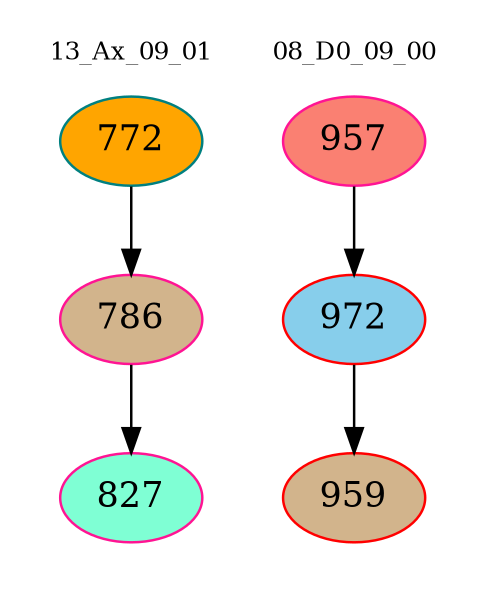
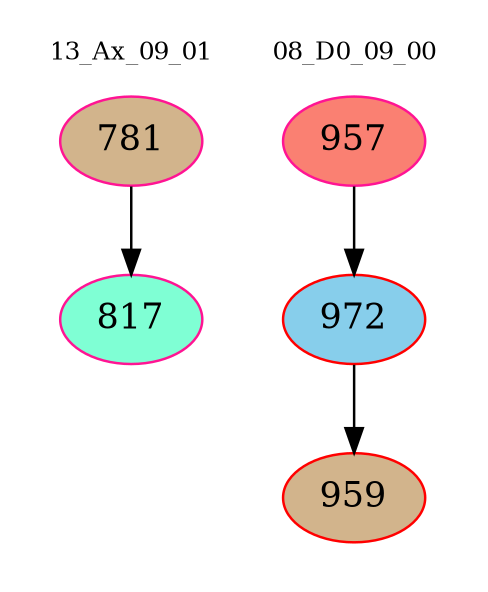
(131, 141) -> none
(131, 319) -> (131, 141)
(131, 498) -> (131, 319)
